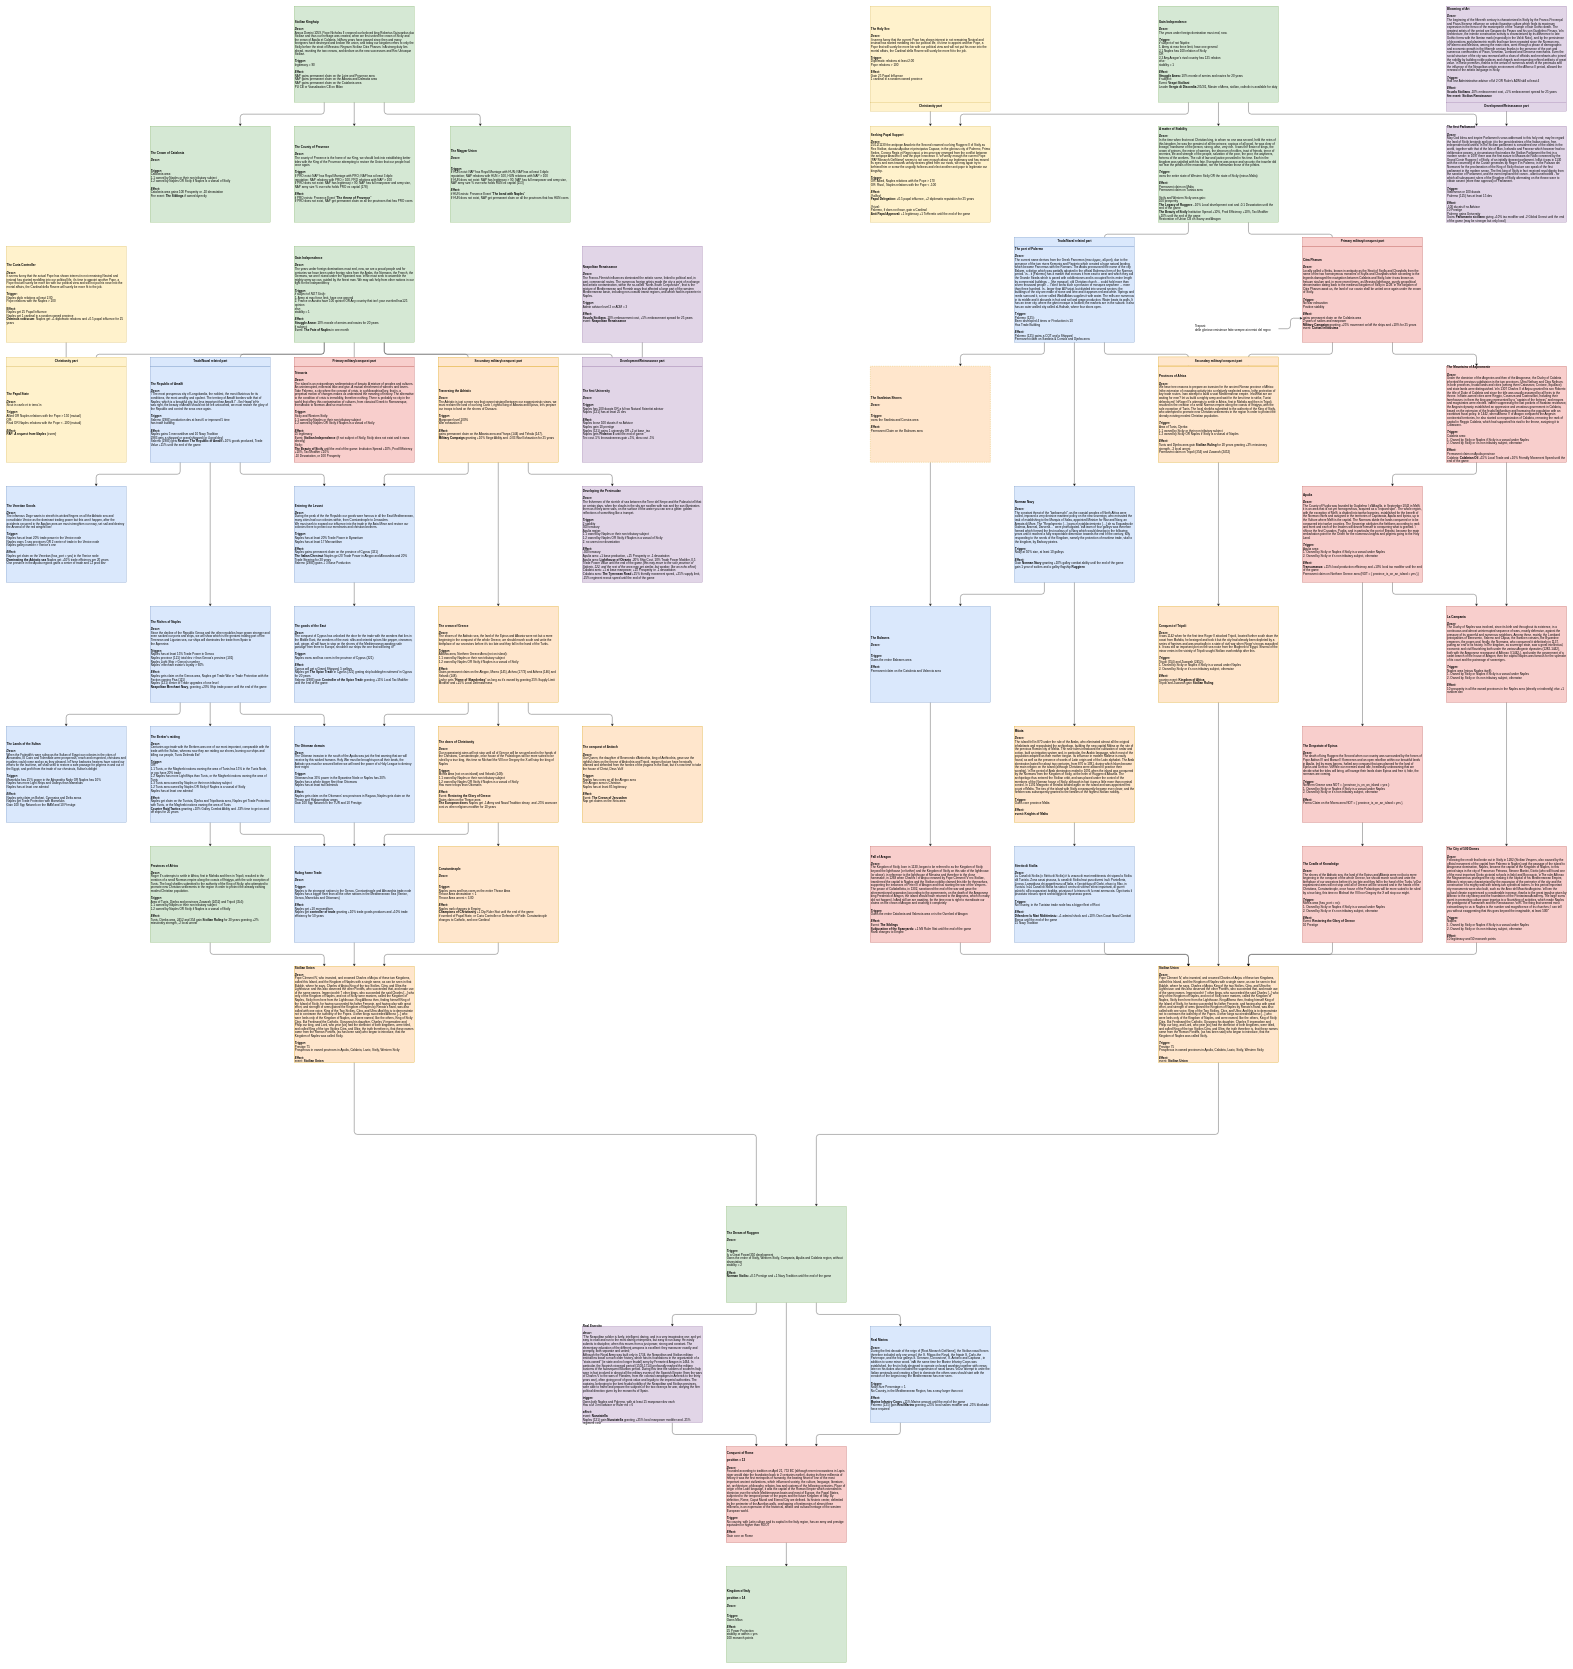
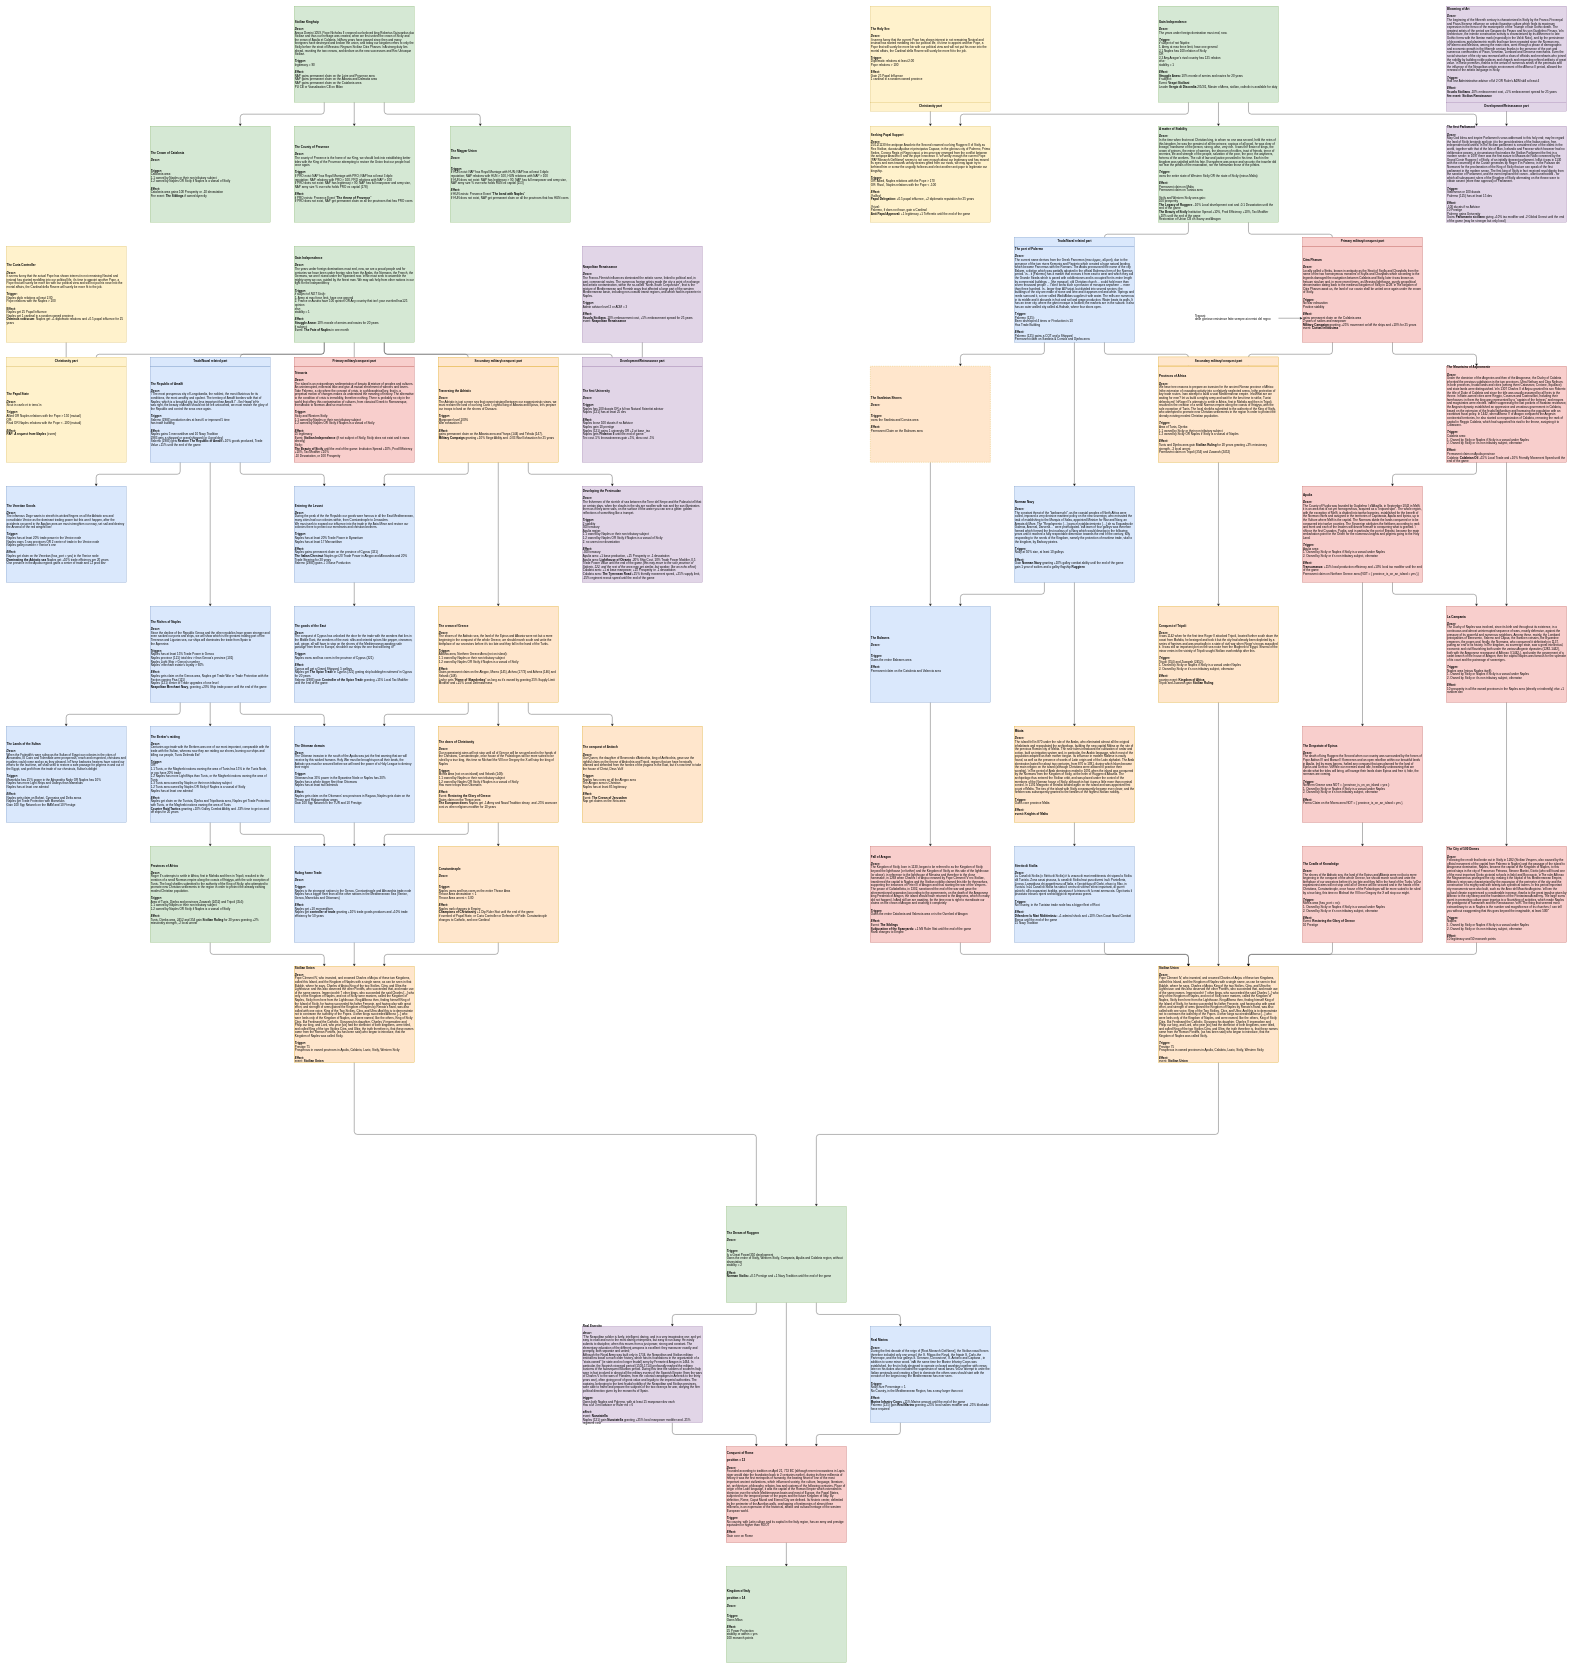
(1236, 329) -> (1236, 318)
